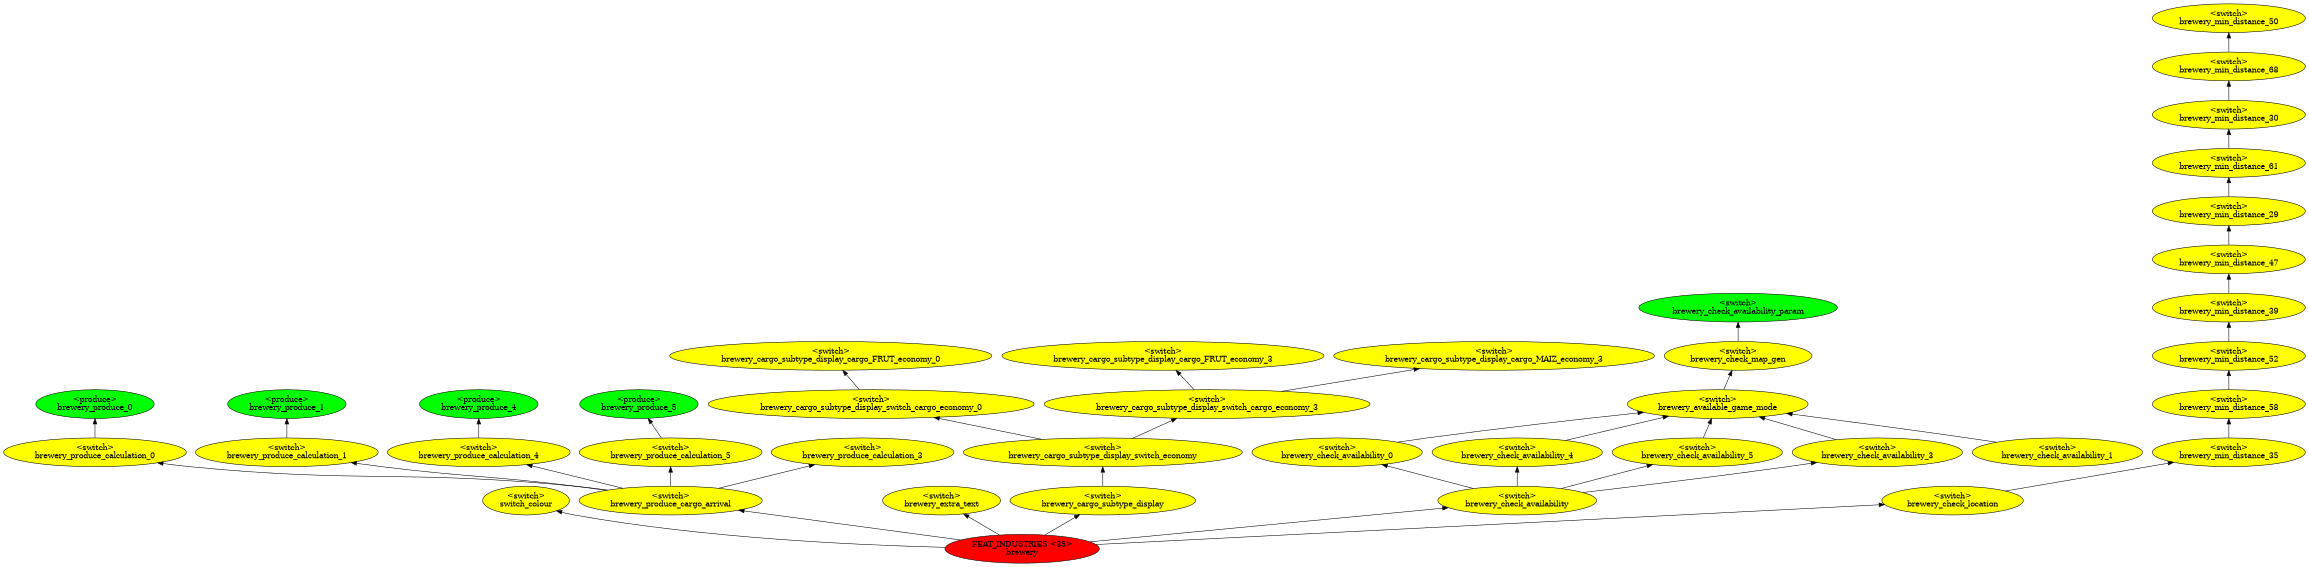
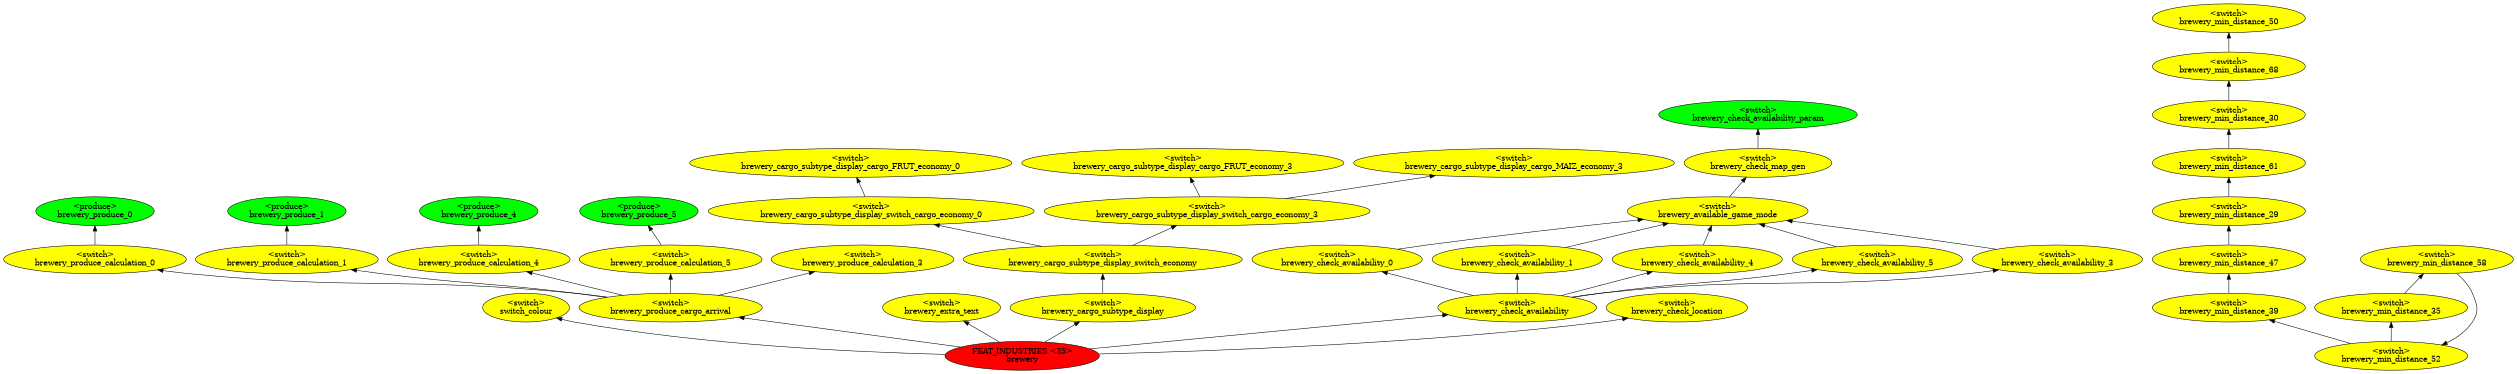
none -> (1517, 286)
(2087, 477) -> (2391, 334)
